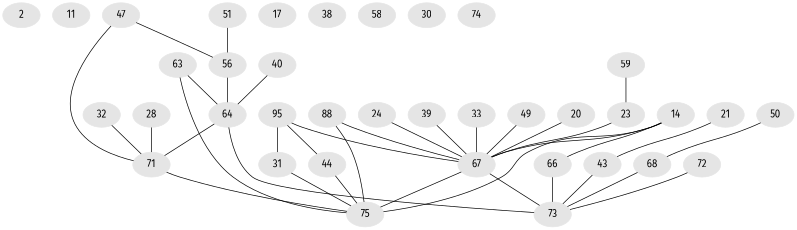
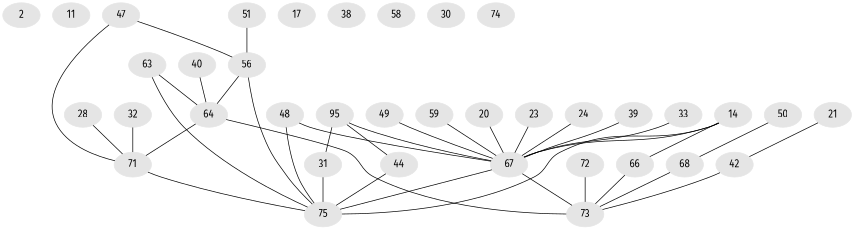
(626, 90) -> (472, 140)
(327, 115) -> (285, 115)
none -> (268, 147)
(602, 165) -> (735, 165)
